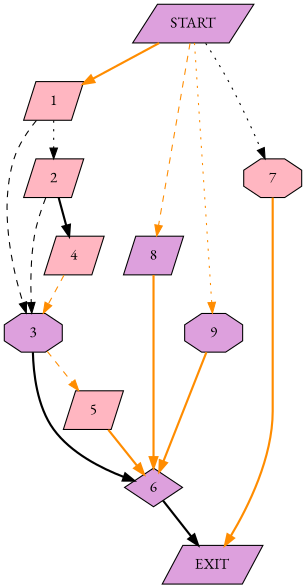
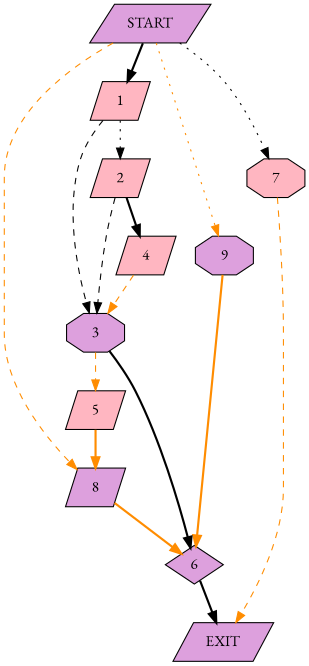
(126, 61) -> (137, 57)
(273, 371) -> (283, 410)
(123, 448) -> (96, 444)
